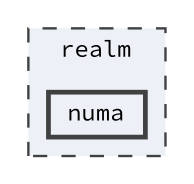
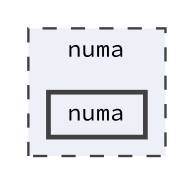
(97, 51) -> (97, 51)
